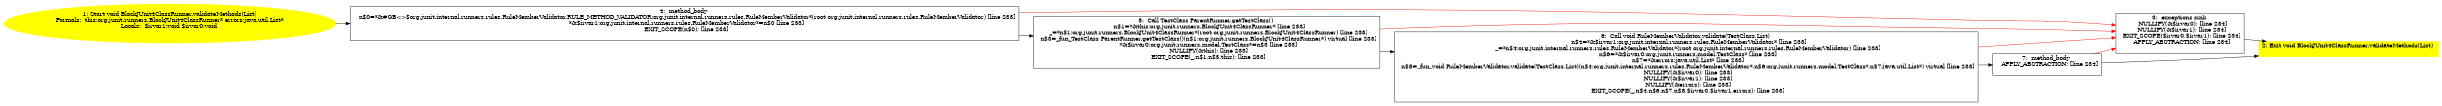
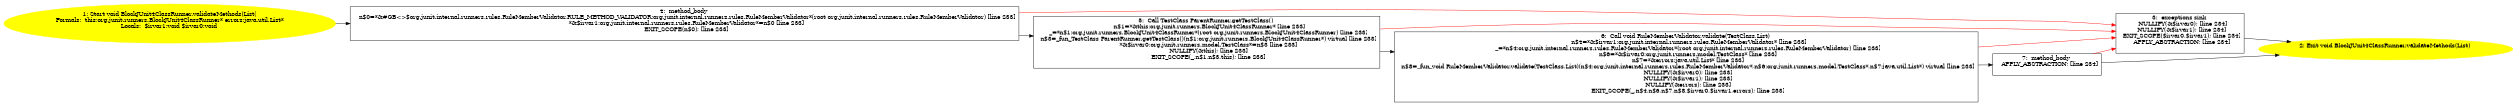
(2349, 49) -> (2386, 49)
